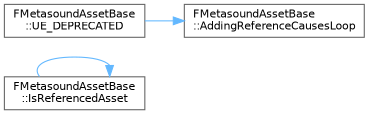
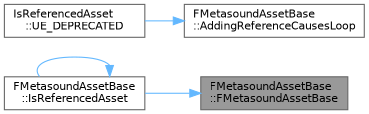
(75, 21) -> (75, 21)
none -> (274, 93)
